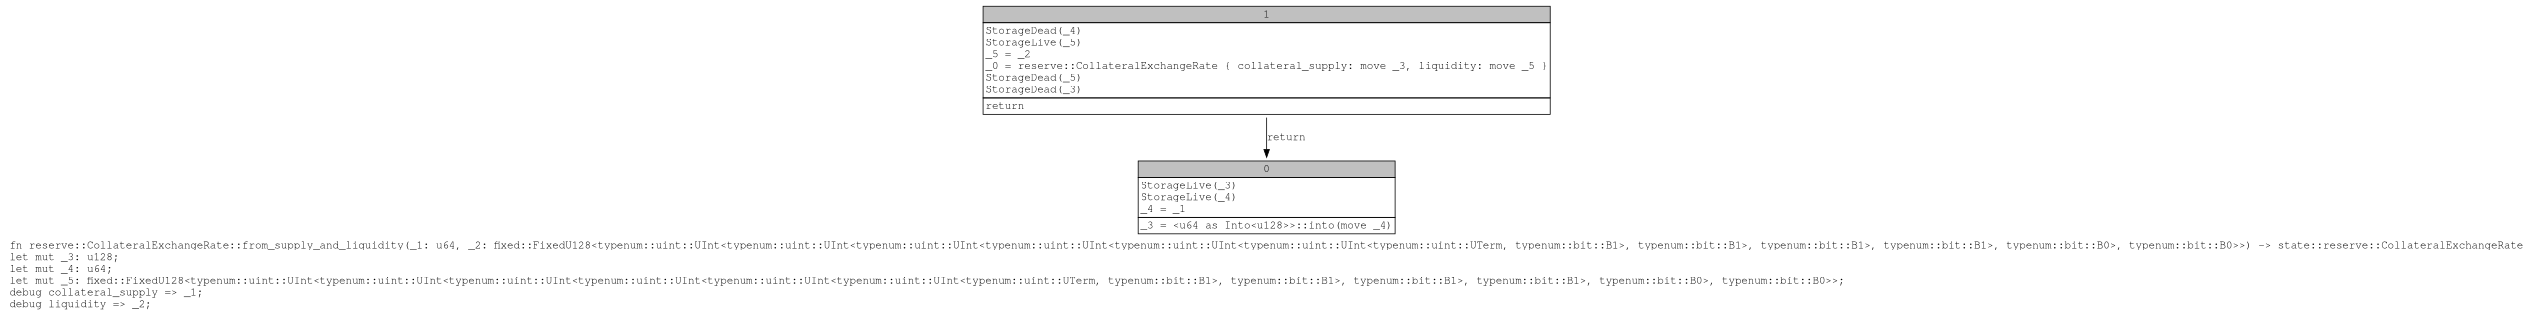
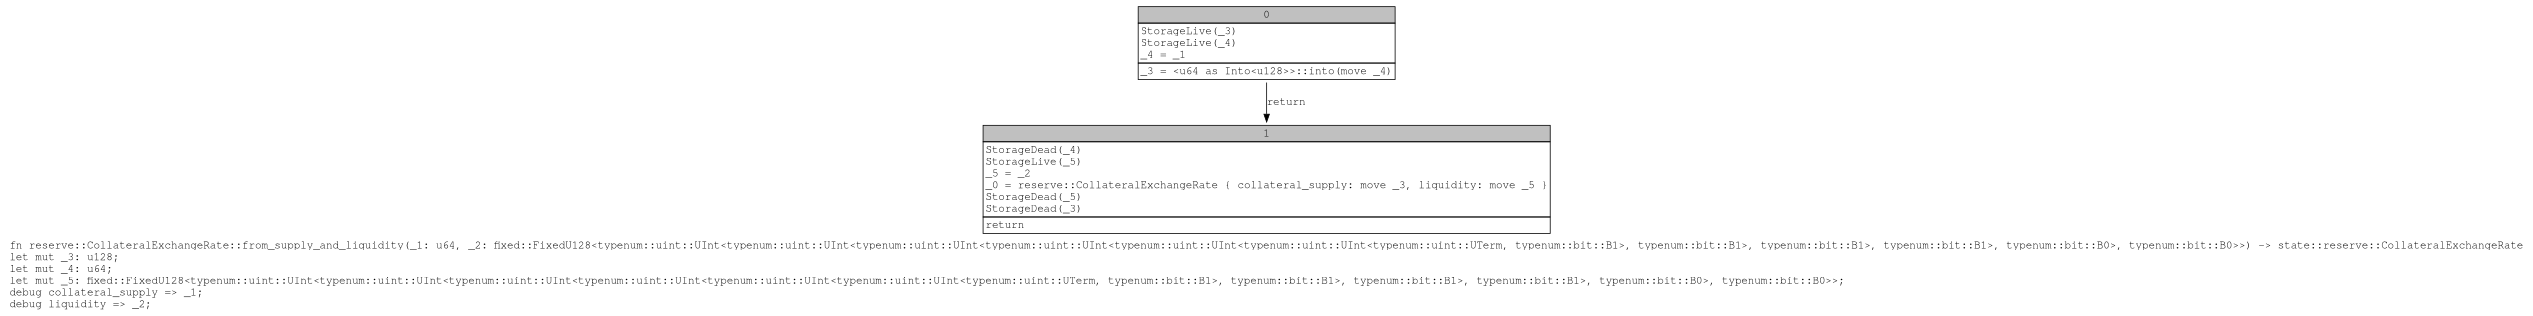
(1267, 133) -> (1267, 98)
